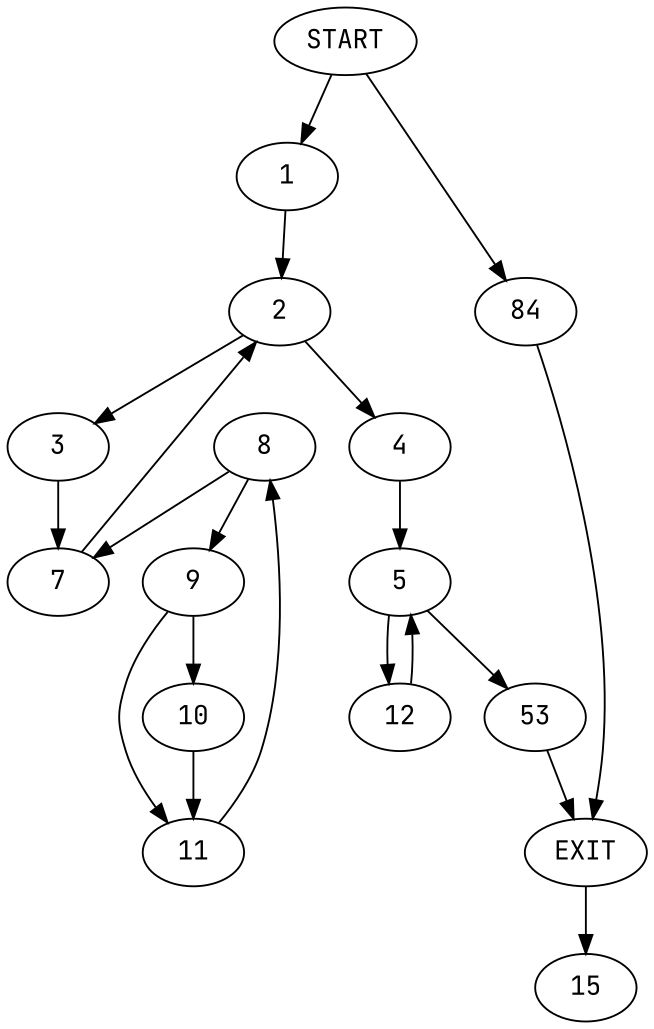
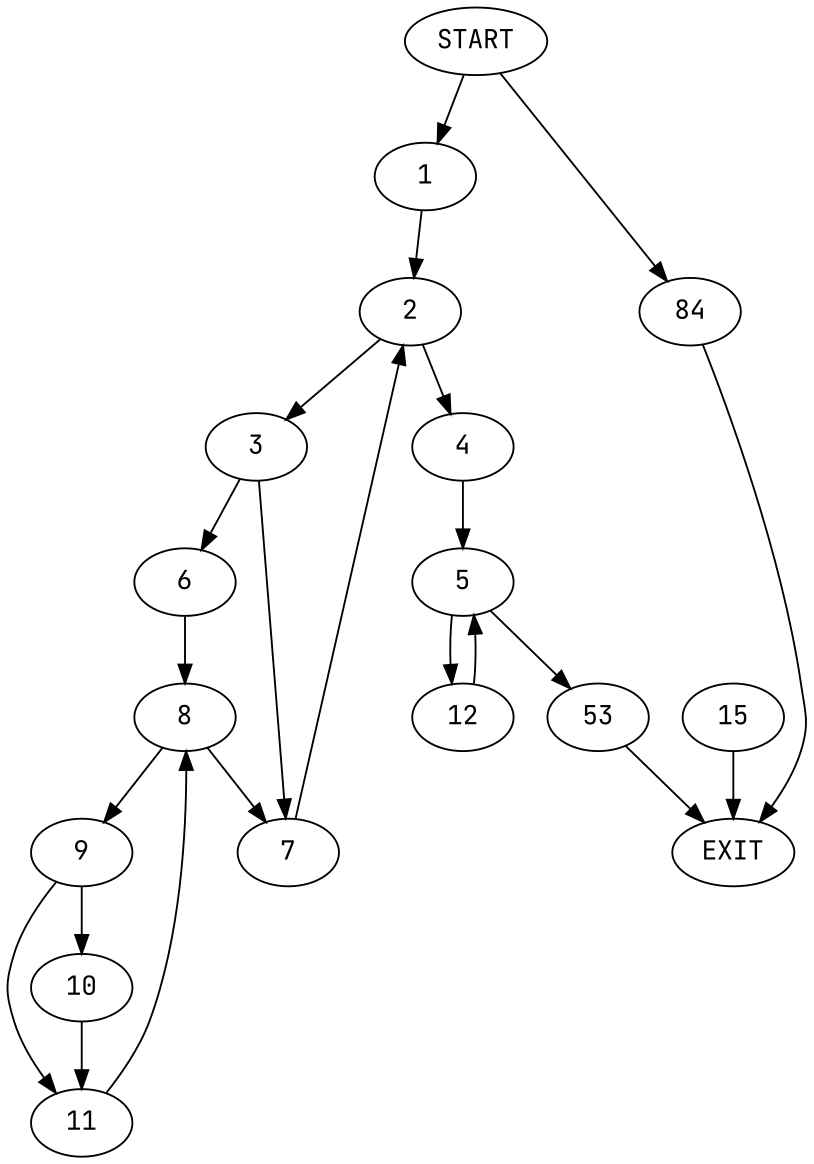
none -> (185, 582)
(586, 911) -> (733, 776)
